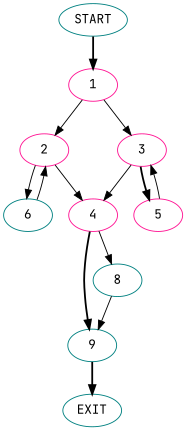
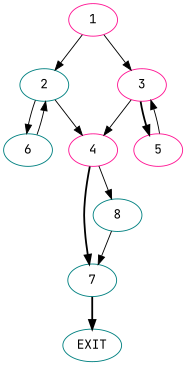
(93, 20) -> none
(44, 150) -> (44, 85)
(92, 345) -> (92, 280)
